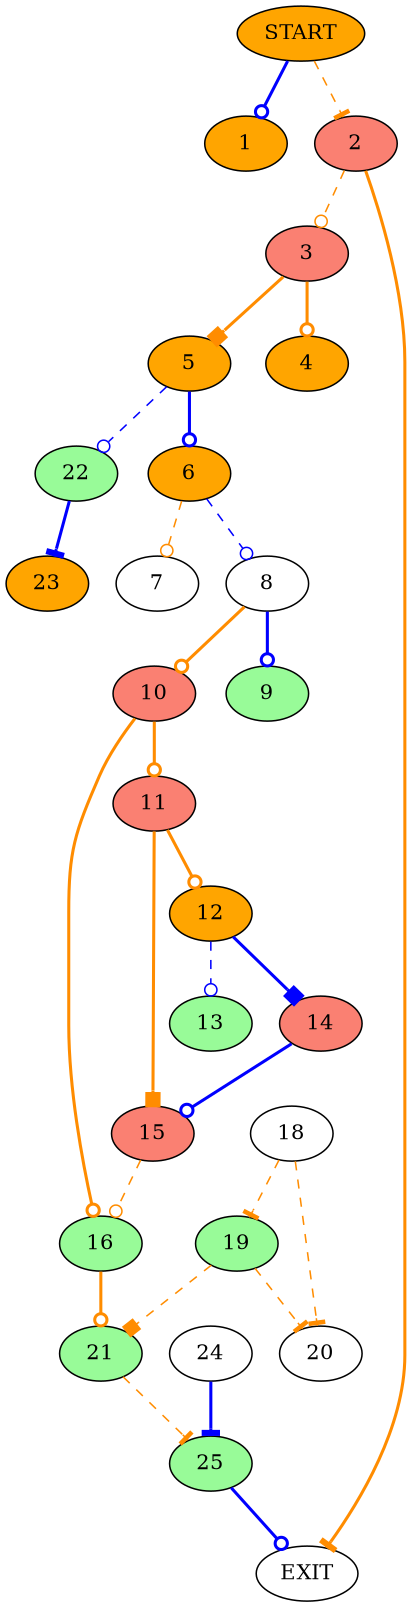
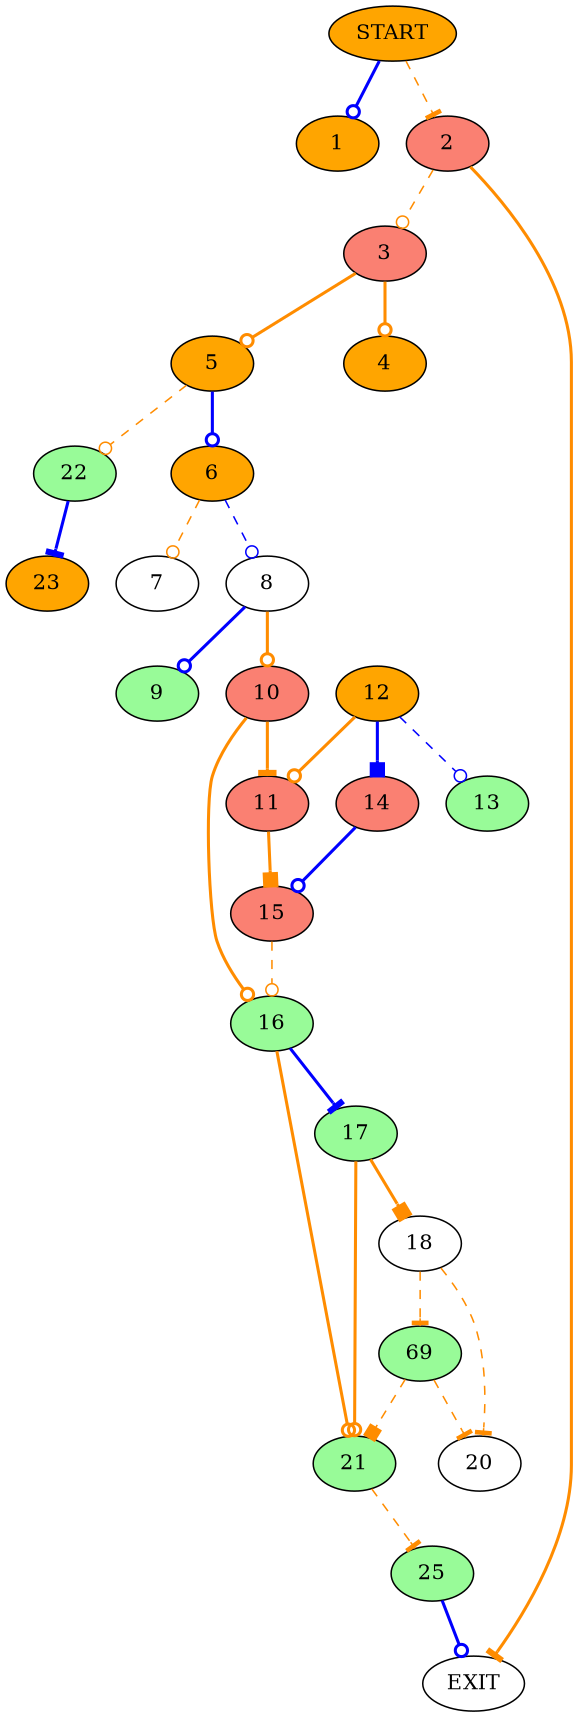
(254, 303) -> (304, 305)
(138, 414) -> (148, 415)
(154, 743) -> (267, 745)
(180, 853) -> (327, 744)
none -> (356, 1134)
(237, 1244) -> (420, 1354)
(211, 1354) -> none
